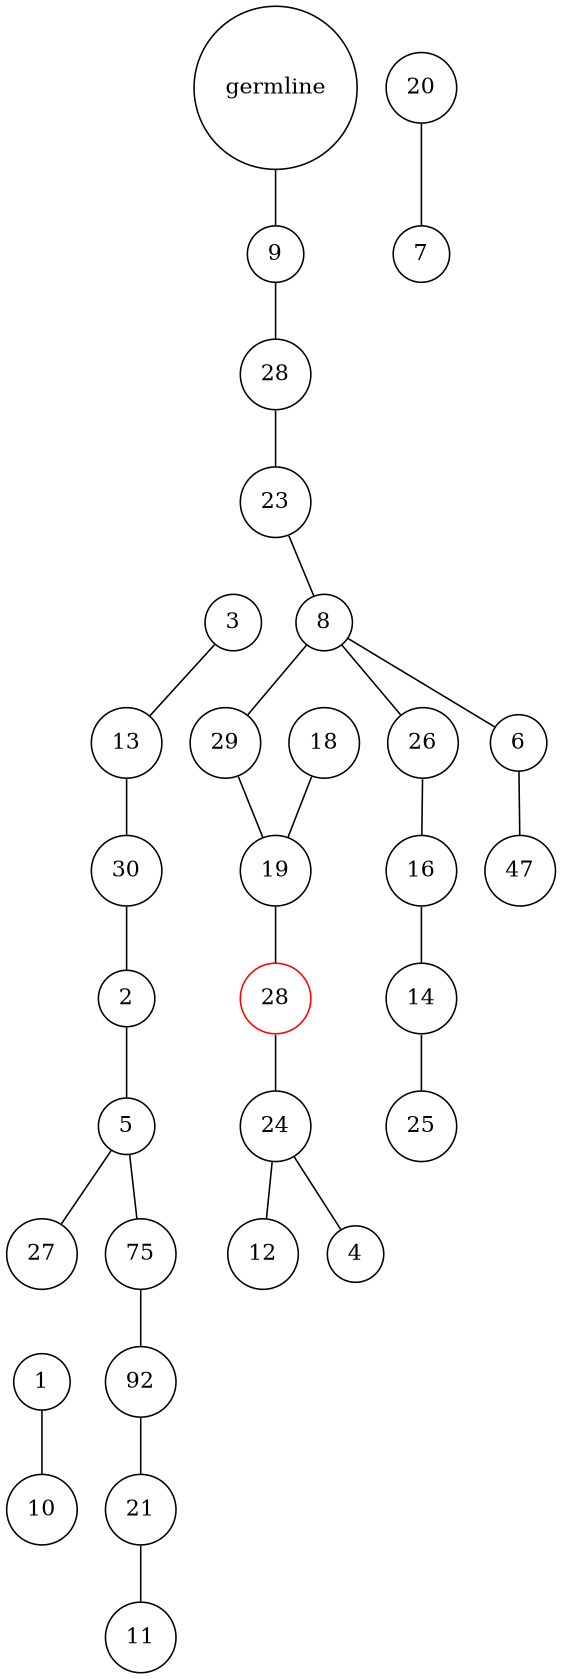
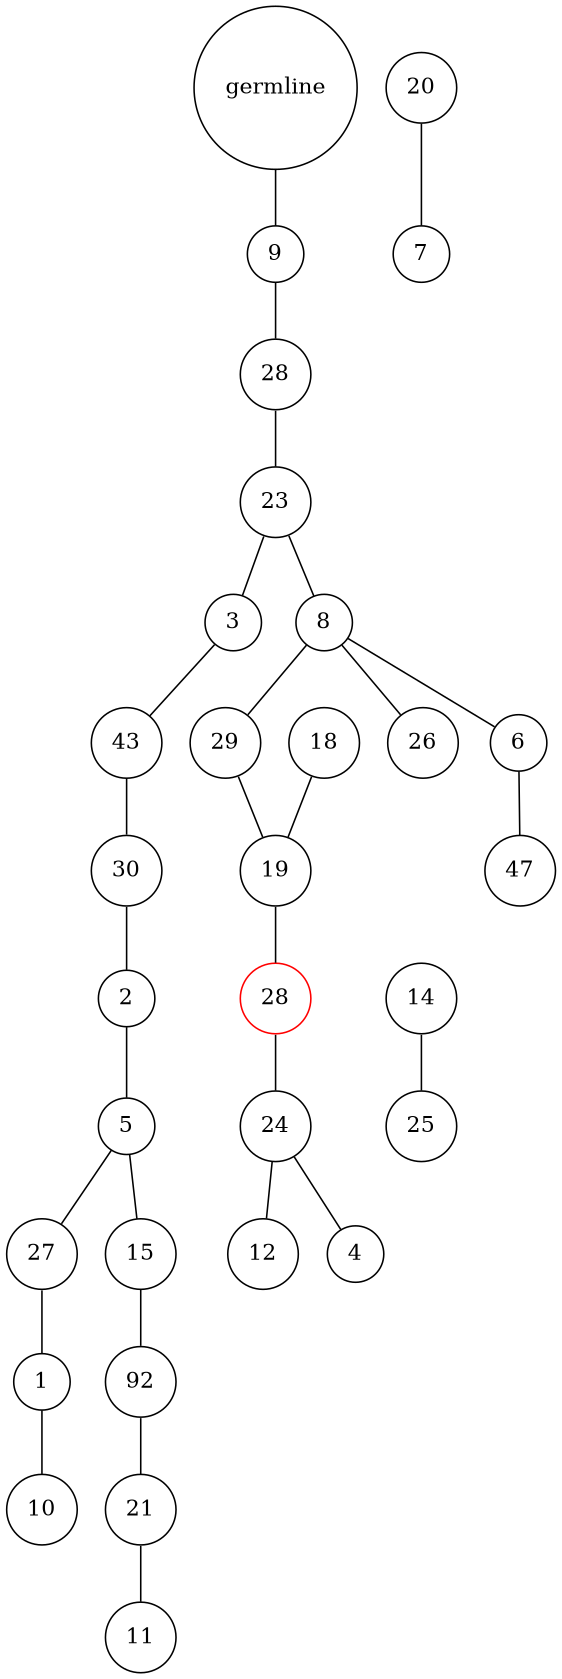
none -> (253, 566)
(127, 743) -> (127, 743)
(421, 871) -> none
(141, 1254) -> (141, 1254)
none -> (42, 1322)
